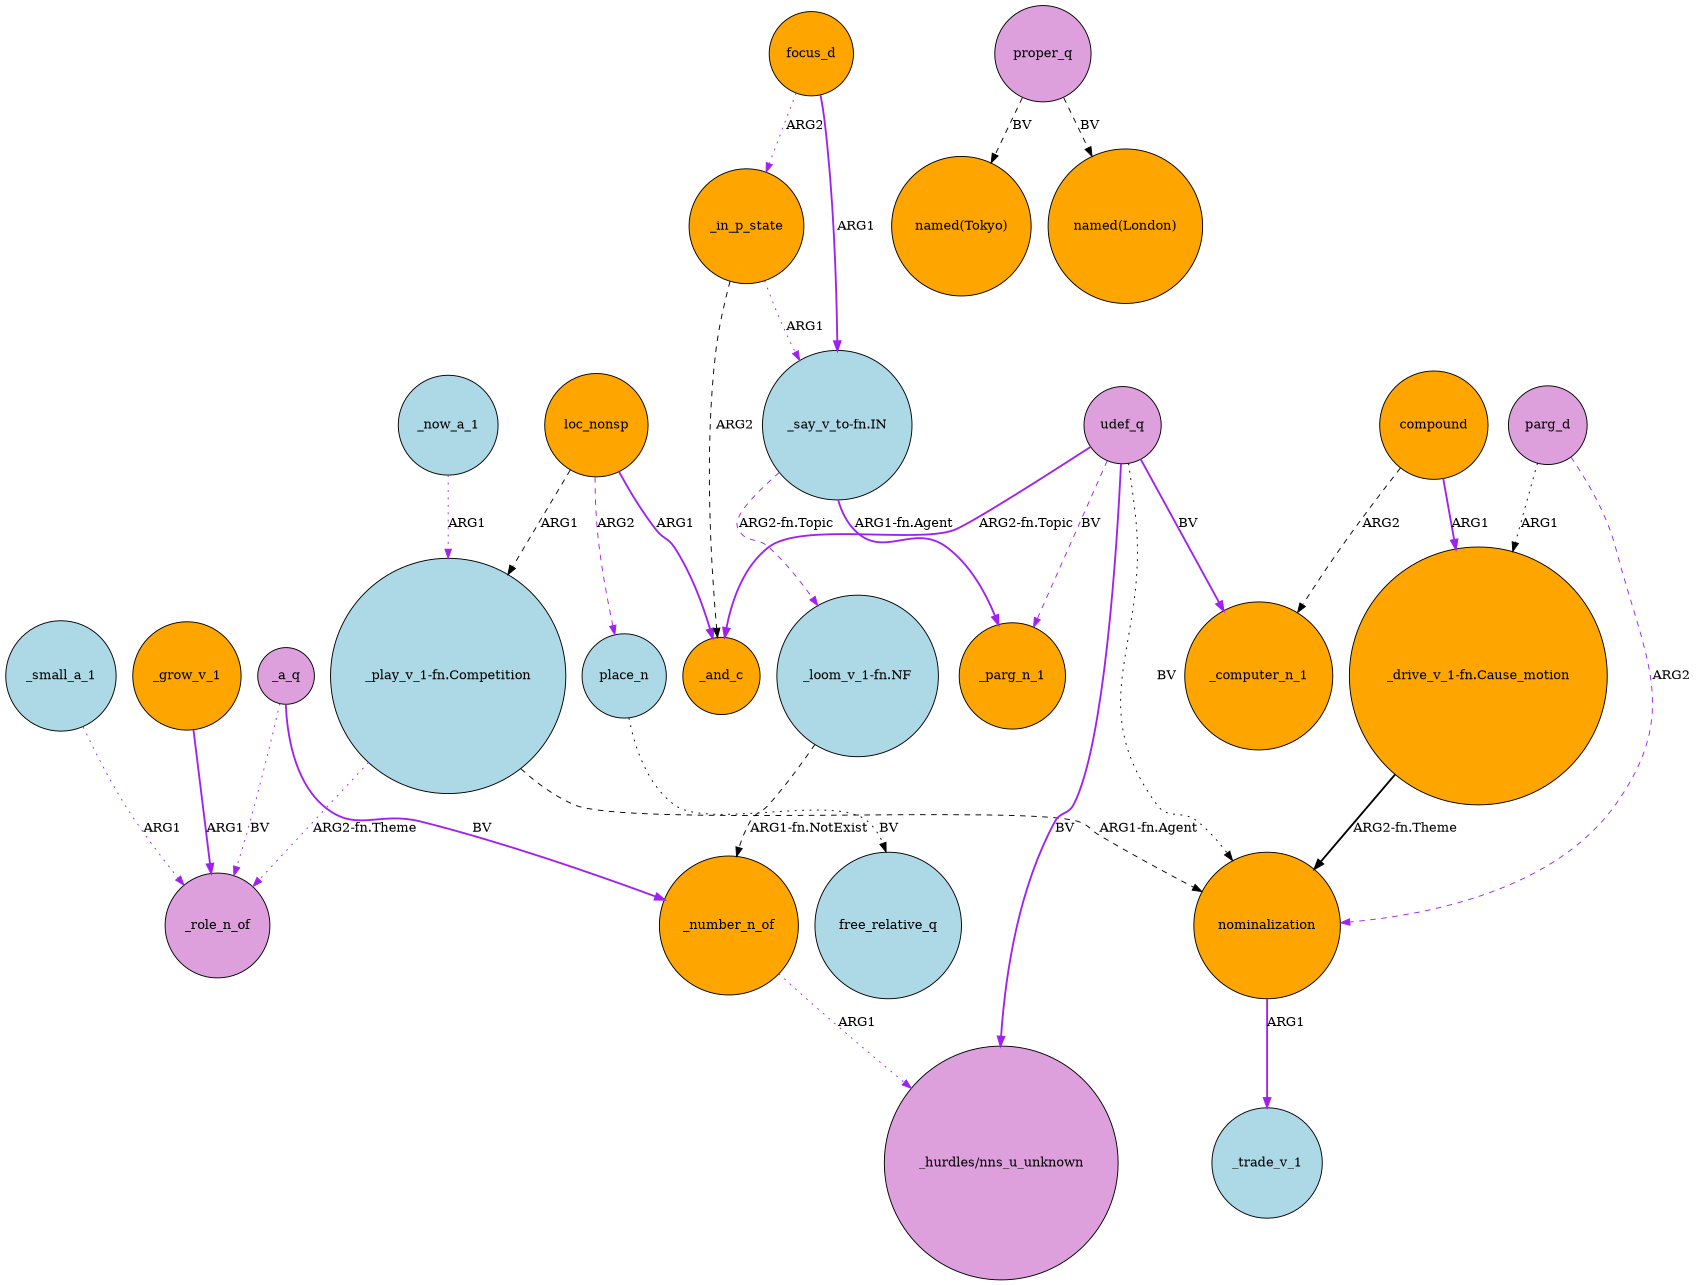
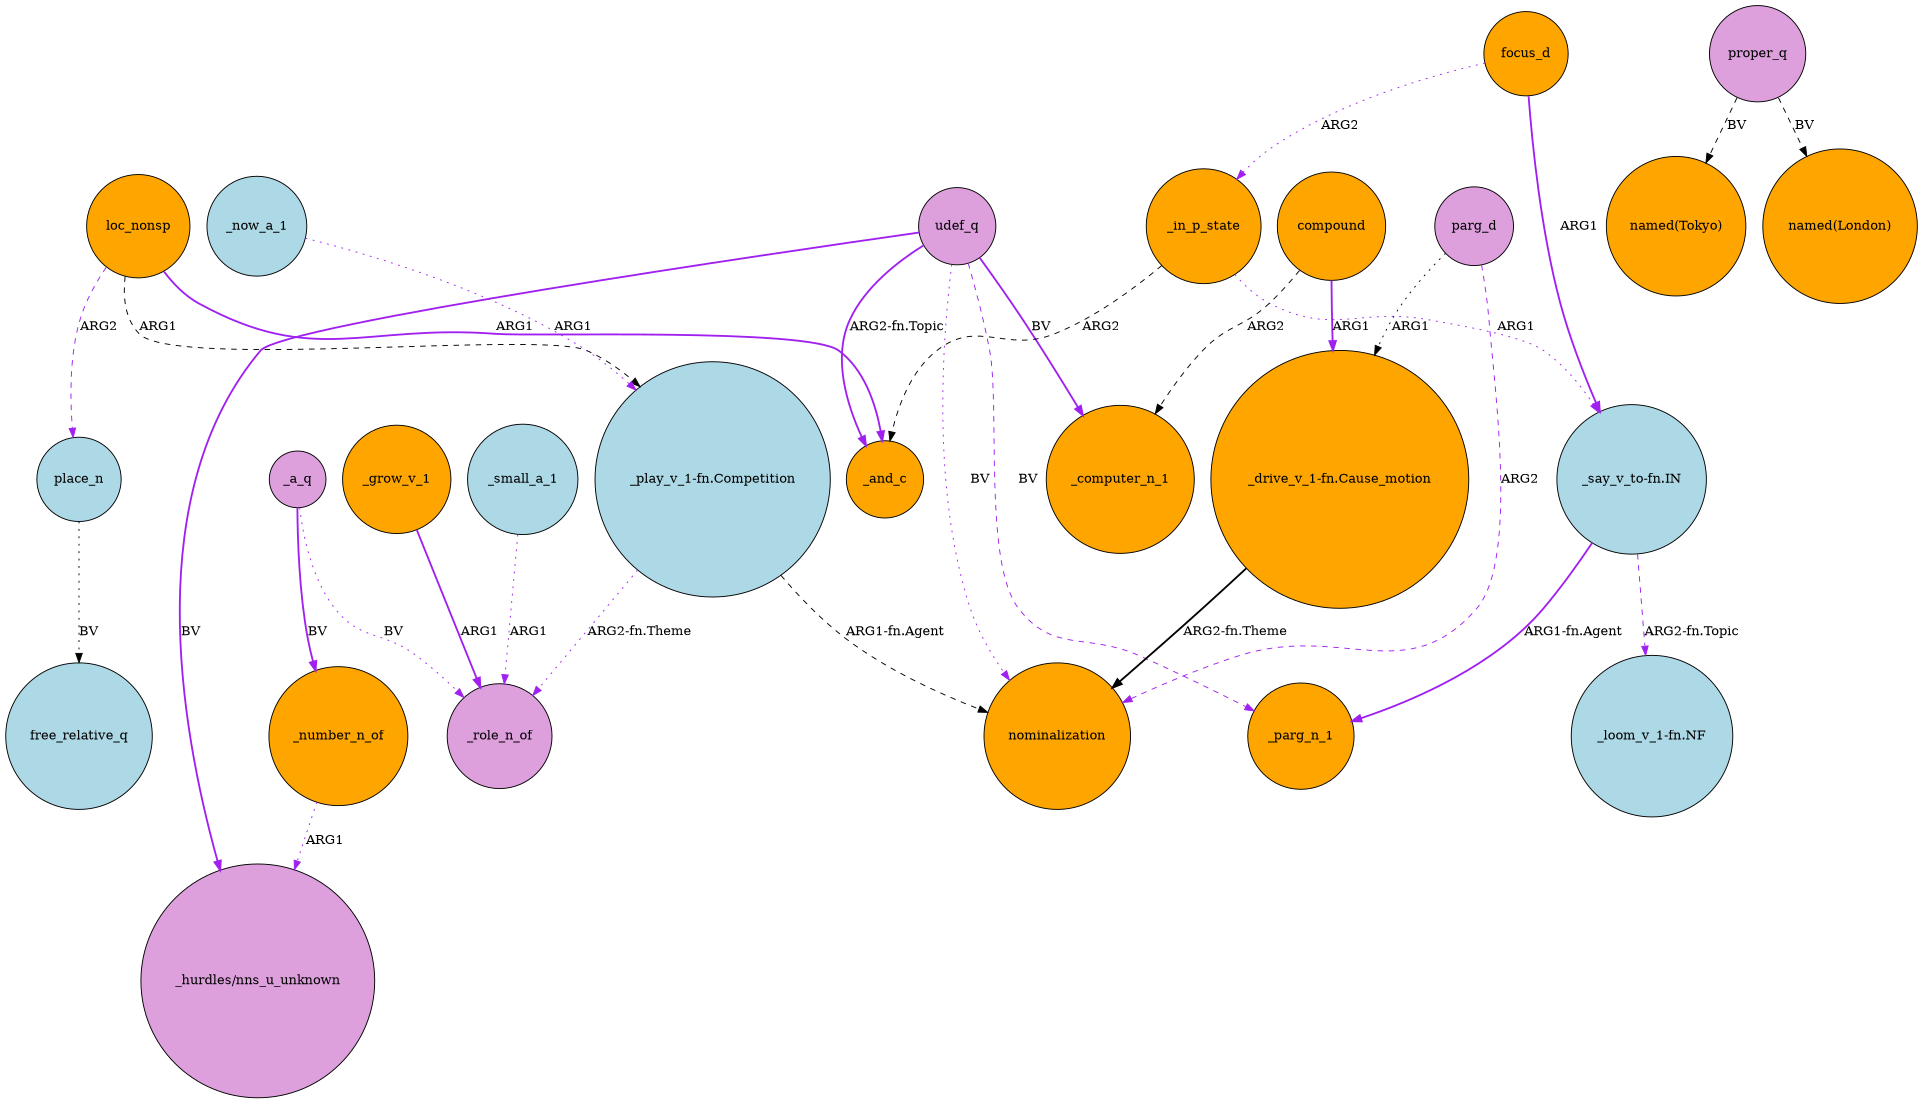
(1122, 682) -> (946, 474)
(776, 796) -> none
(1267, 1163) -> none
